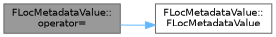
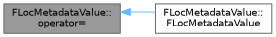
(133, 25) -> (143, 12)
